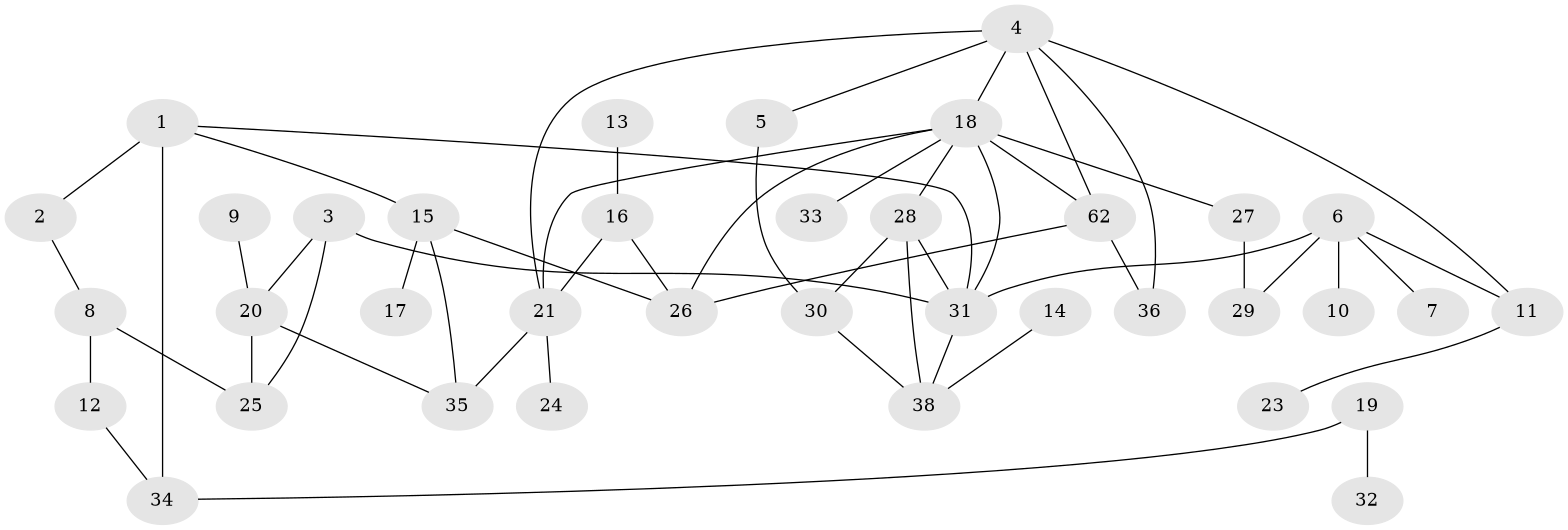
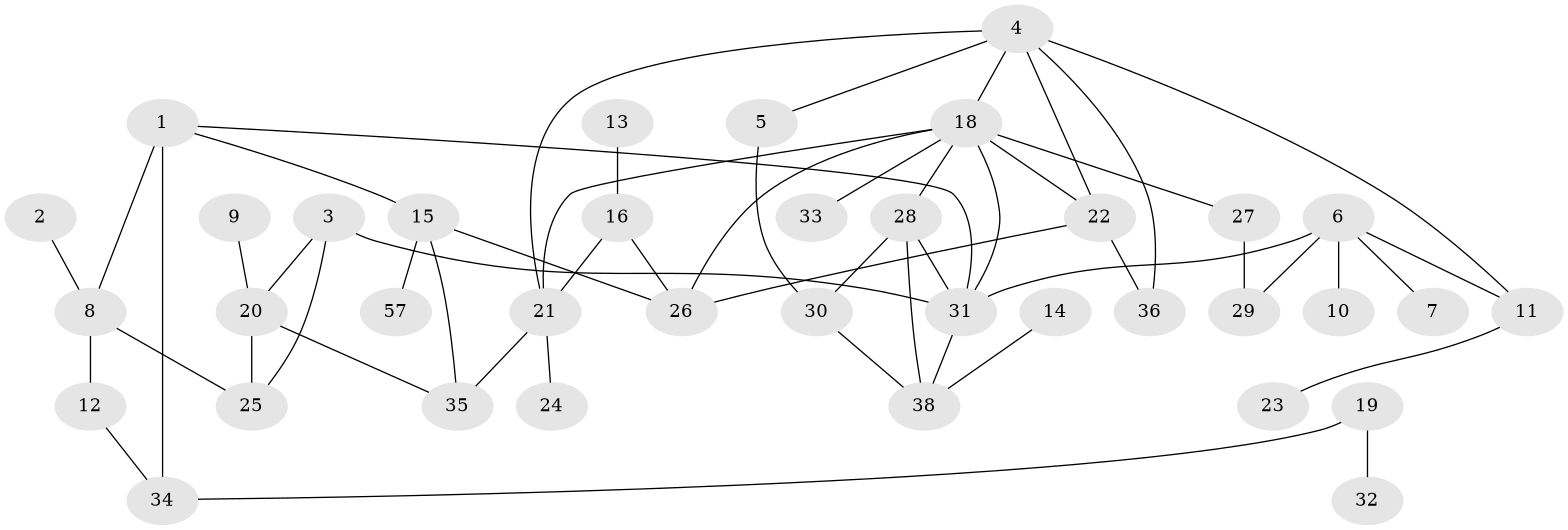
(102, 170) -> (127, 217)
(1100, 218) -> (1100, 218)
(396, 312) -> (396, 312)
